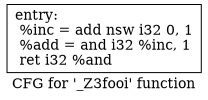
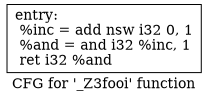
(103, 46) -> (103, 46)
